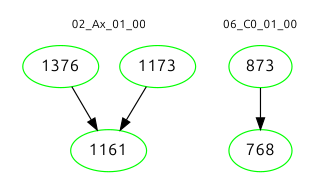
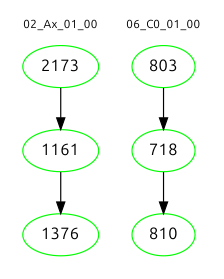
(158, 67) -> (61, 67)
(260, 67) -> (164, 67)
(82, 103) -> (61, 187)
(260, 151) -> (164, 151)
none -> (164, 235)
